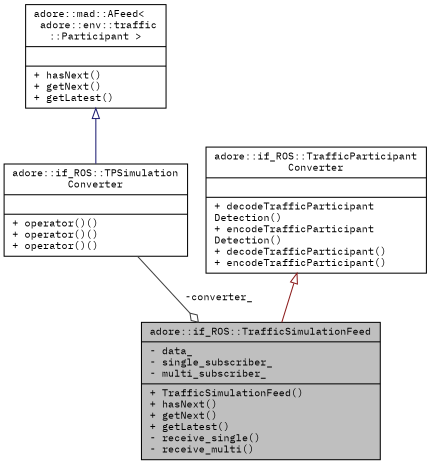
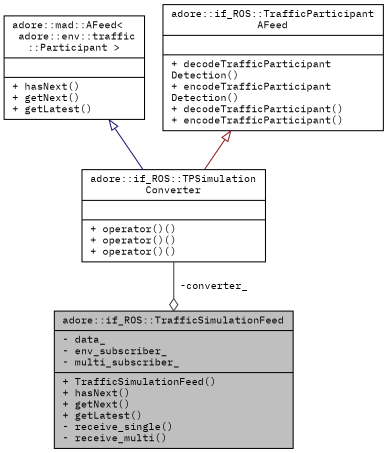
(316, 168) -> (273, 25)
(288, 303) -> (215, 154)
(212, 362) -> (115, 351)
